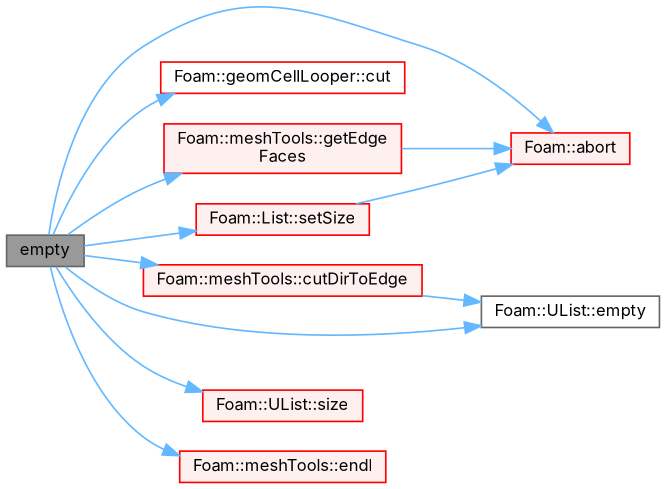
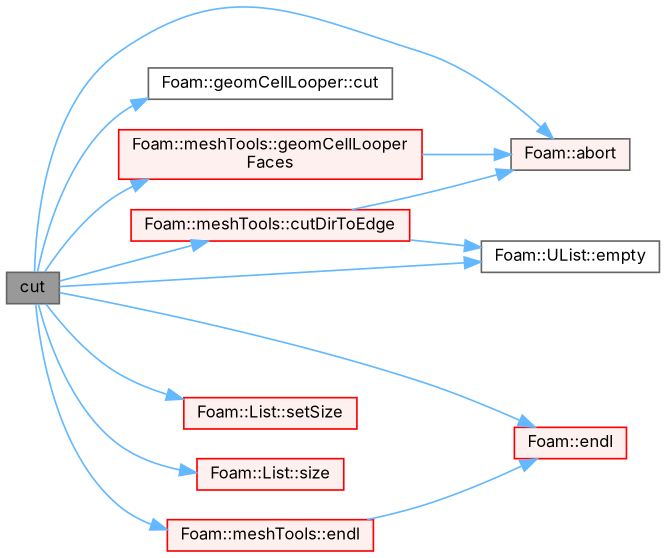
(283, 78) -> (270, 84)
(283, 149) -> (270, 154)
(570, 149) -> (570, 154)
(426, 187) -> (425, 193)
(45, 251) -> (33, 288)
(283, 406) -> (270, 474)
none -> (570, 443)
